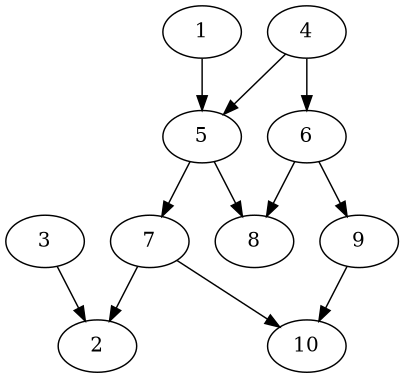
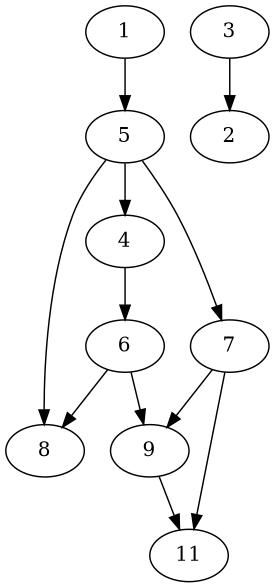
(260, 79) -> (125, 182)
(127, 287) -> (194, 393)
(307, 346) -> (189, 555)
